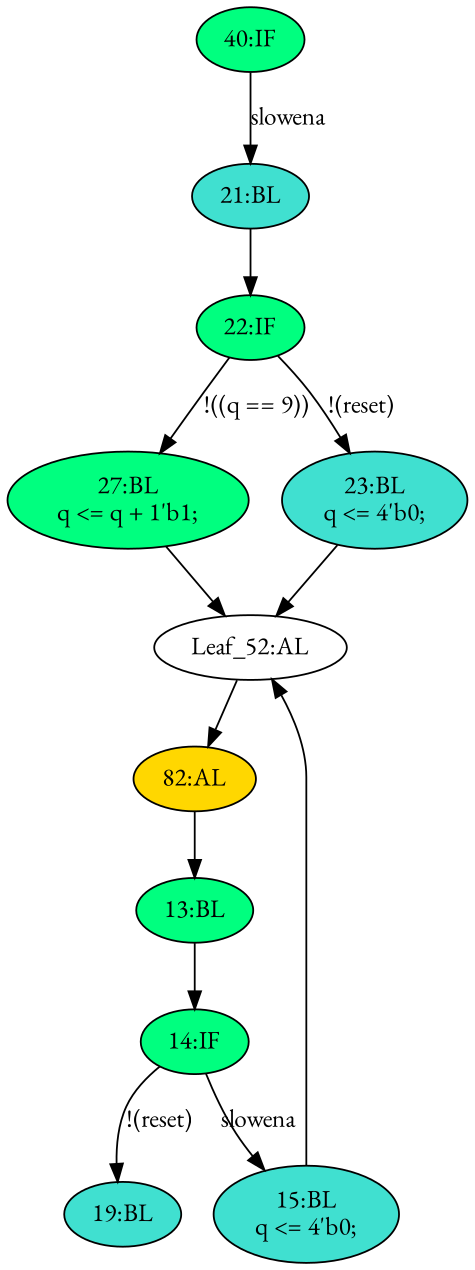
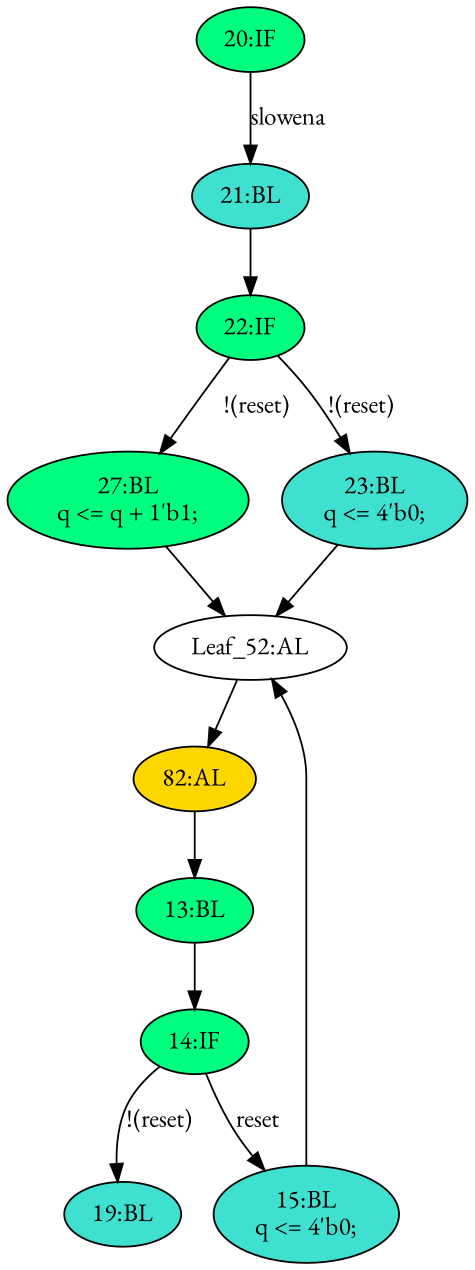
(251, 40) -> (251, 40)
(257, 406) -> (257, 406)
(259, 1120) -> (259, 1120)
